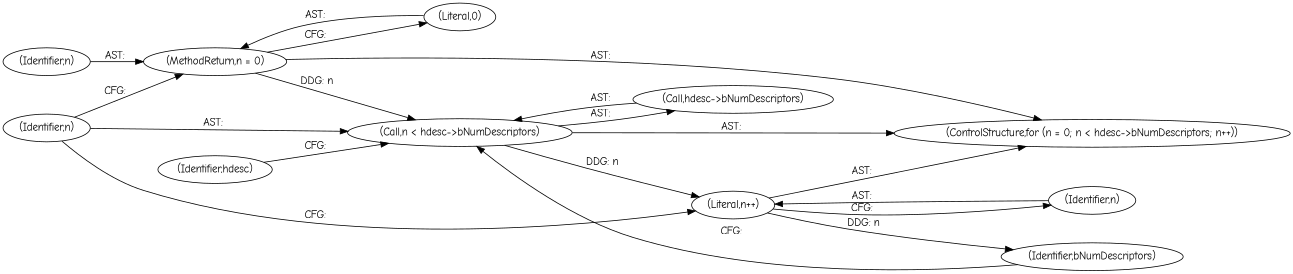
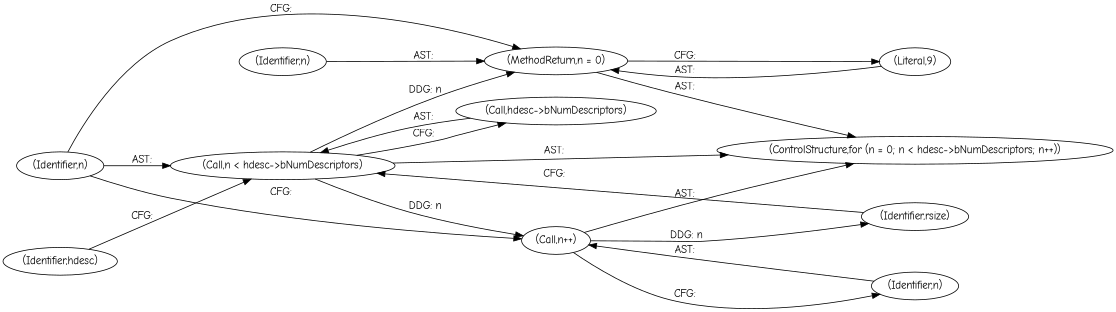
(460, 17) -> (915, 62)
(332, 95) -> (407, 109)
(603, 114) -> (425, 134)
(733, 205) -> (556, 240)
(1092, 257) -> (915, 217)
